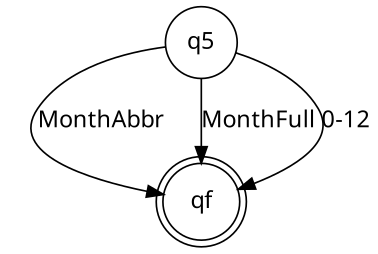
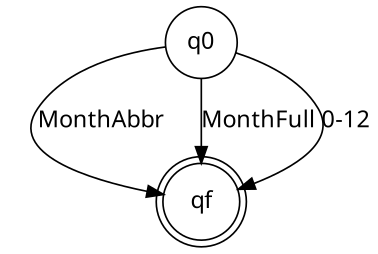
(201, 43) -> (201, 43)
